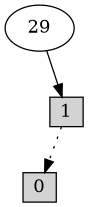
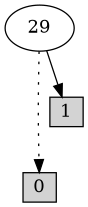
(55, 144) -> (38, 106)
